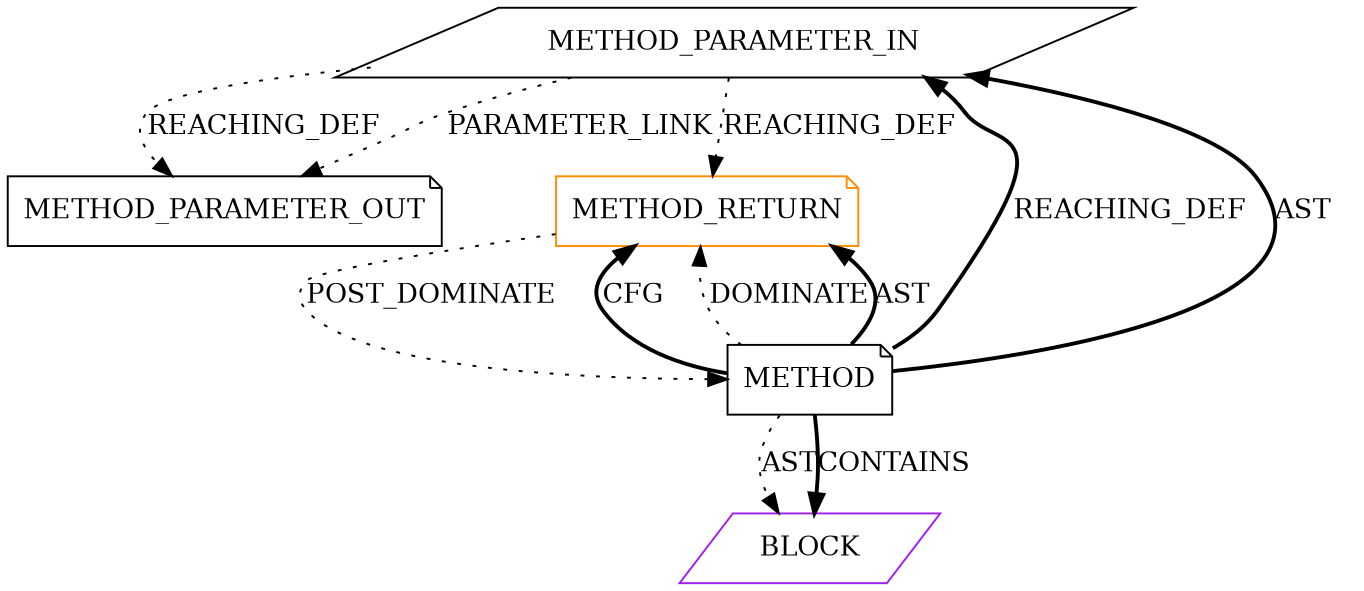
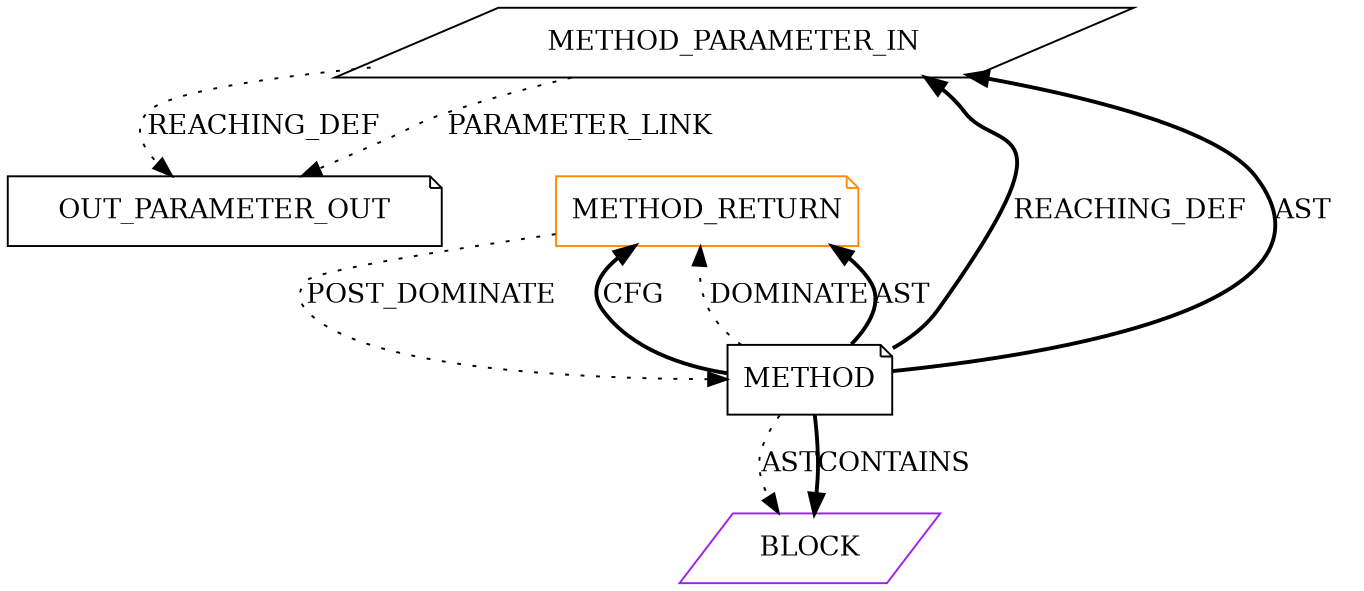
(722, 117) -> none
(225, 211) -> (225, 211)
